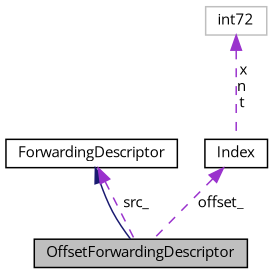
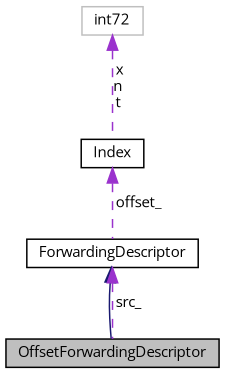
(183, 209) -> (113, 211)
